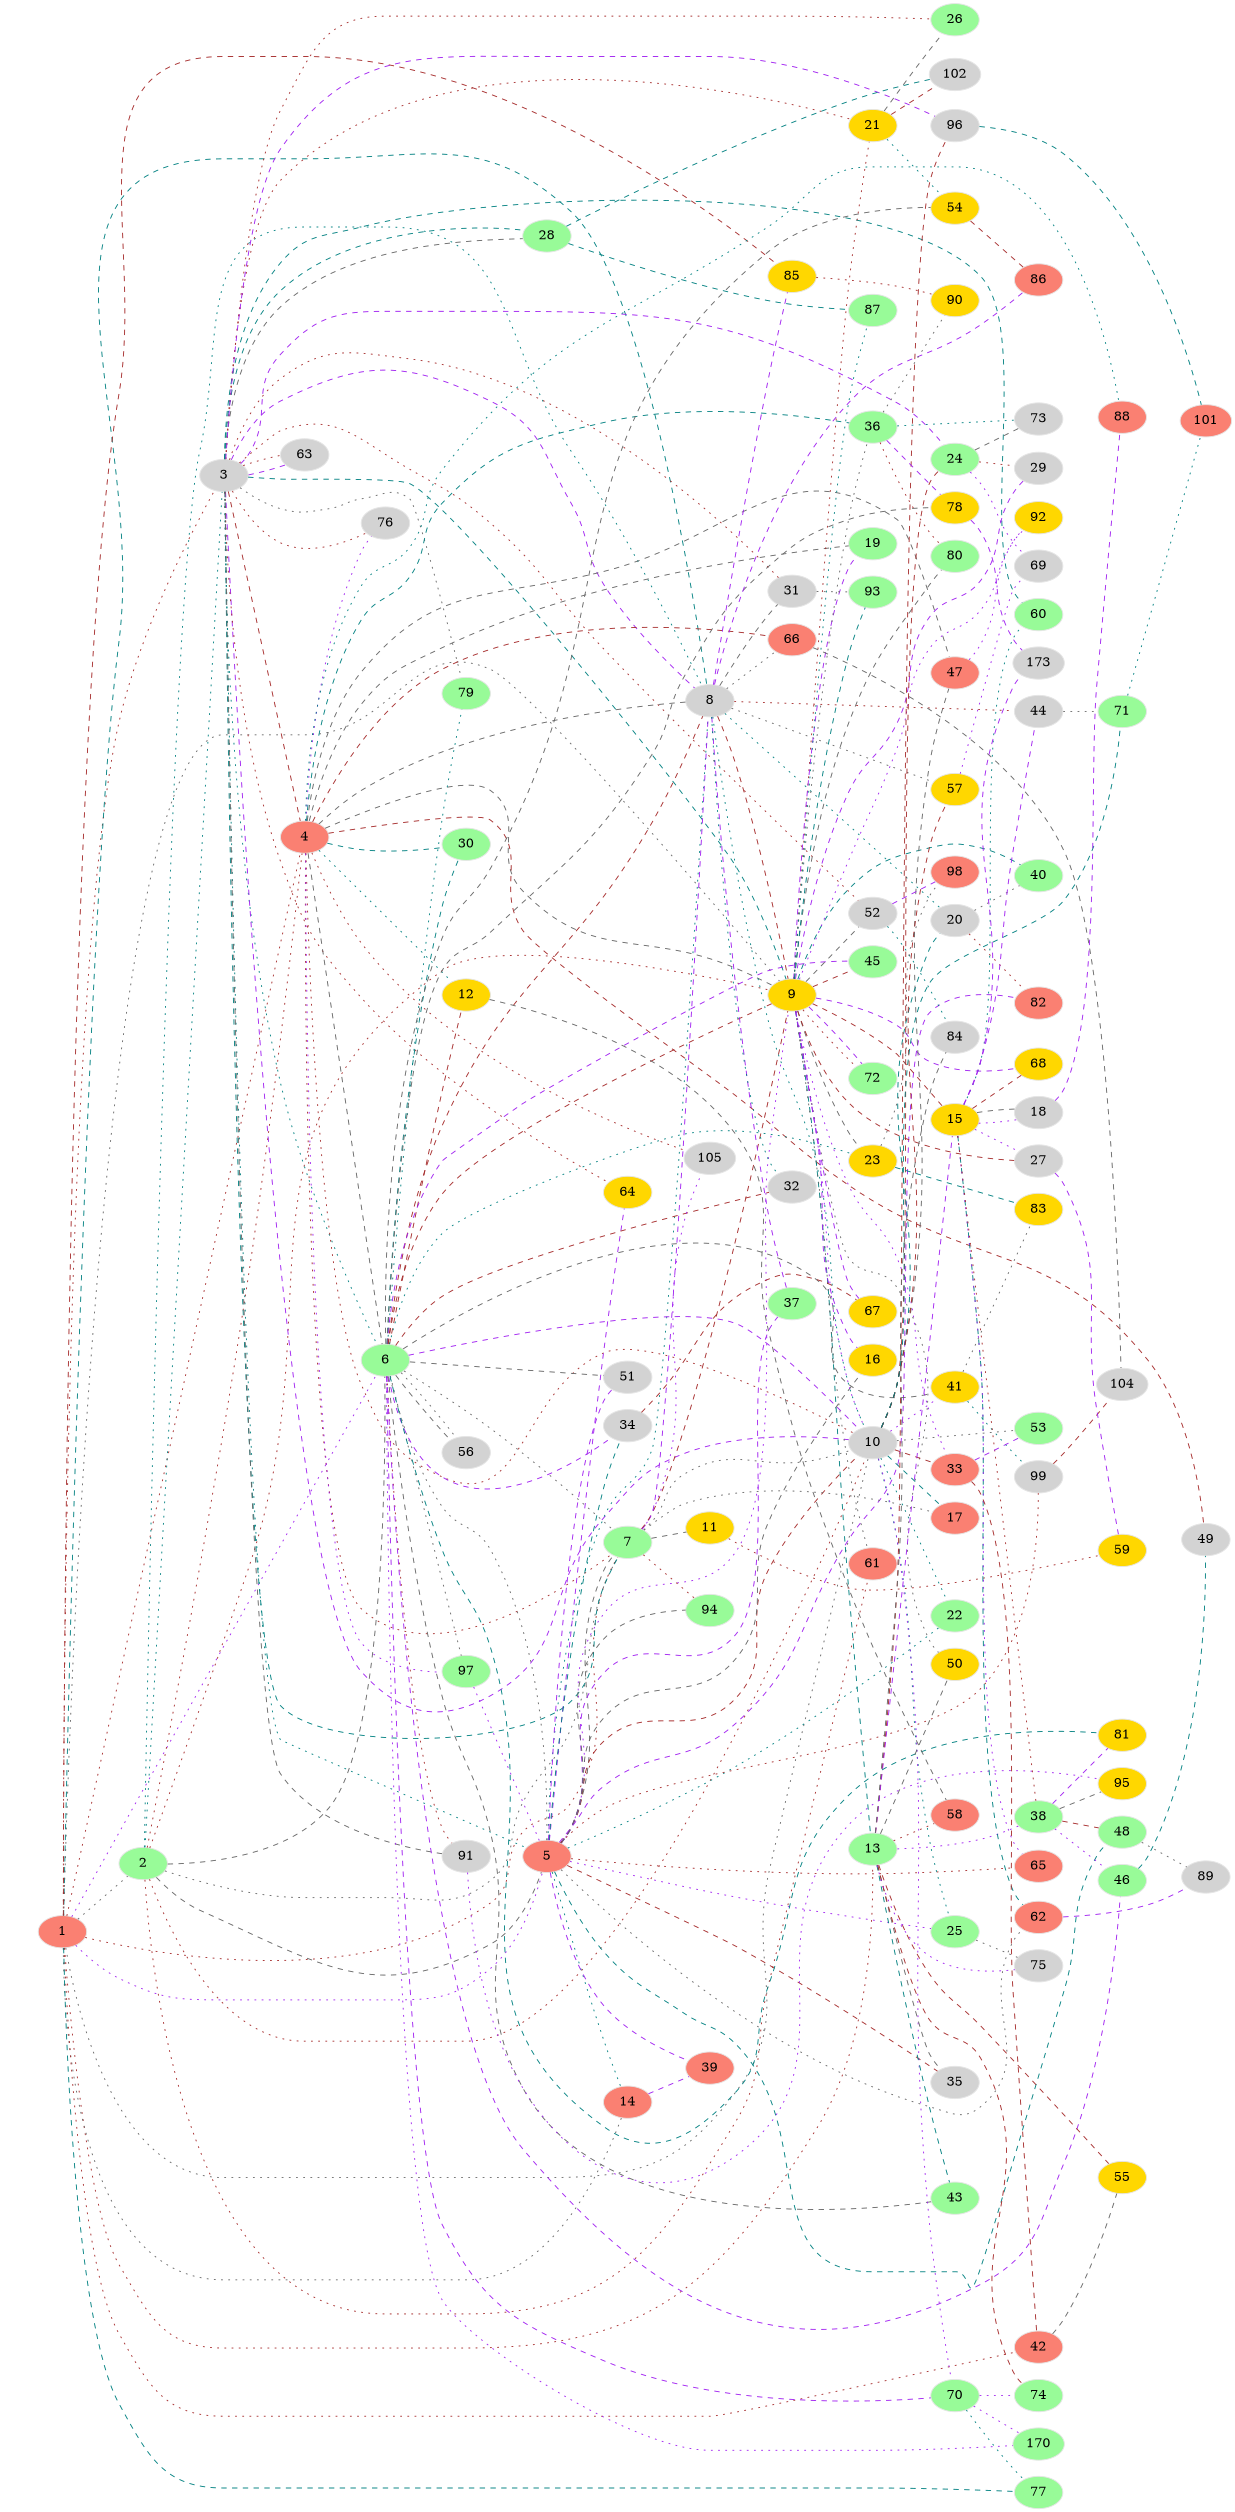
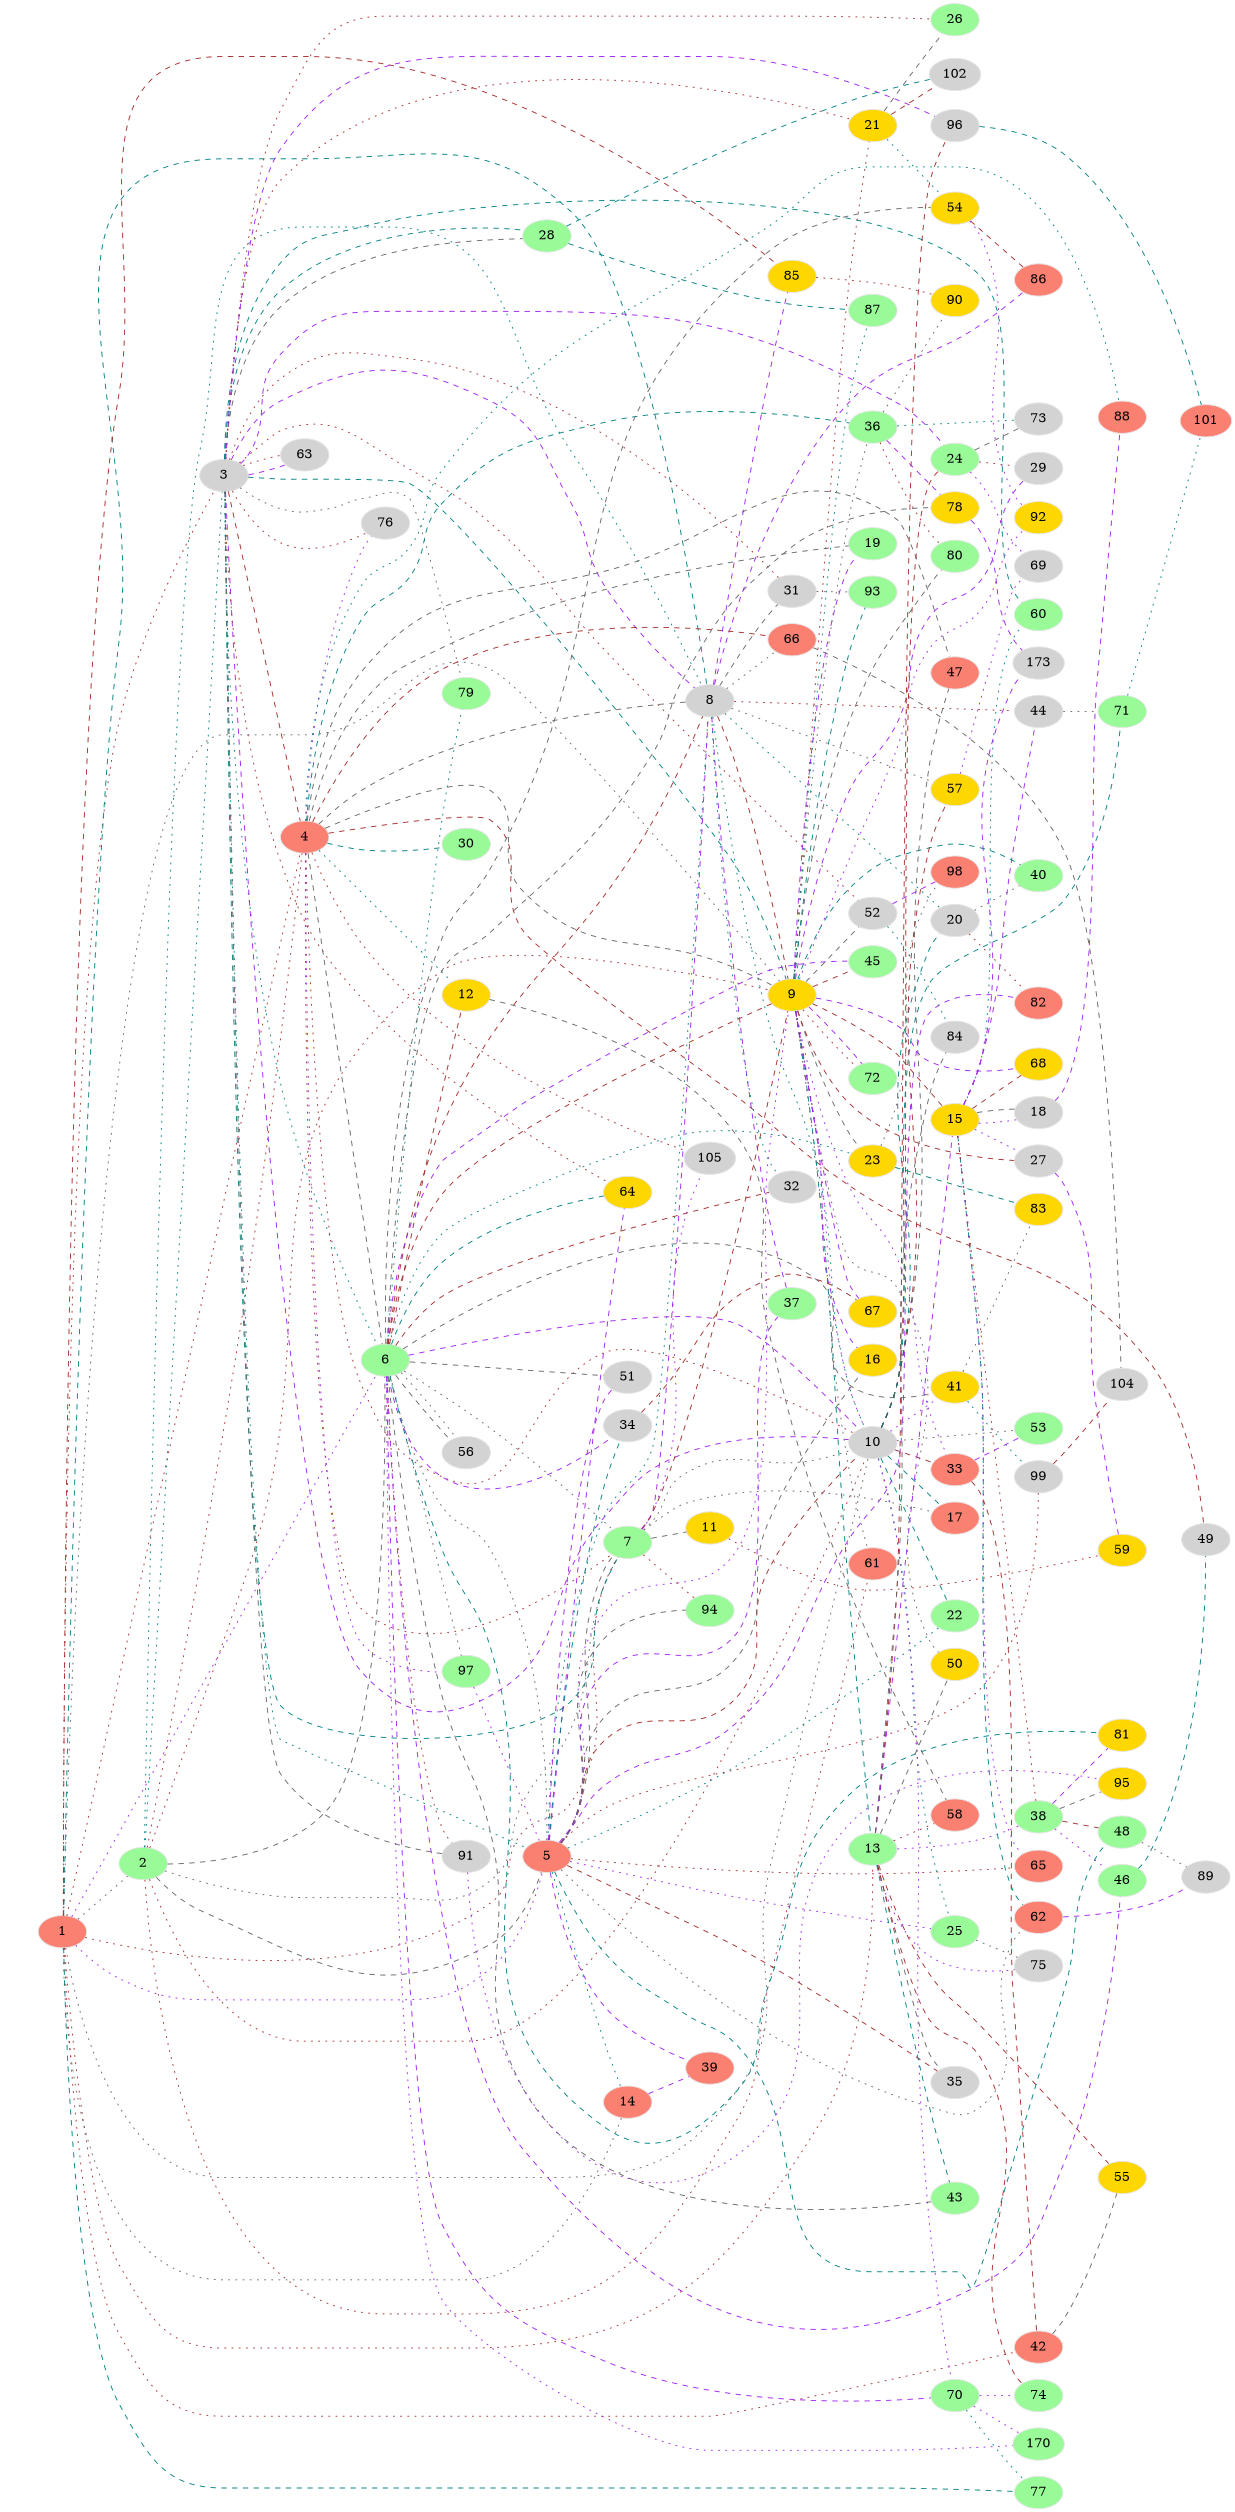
(994, 609) -> (996, 363)
(408, 1099) -> (475, 1240)
(916, 1533) -> (916, 1533)
